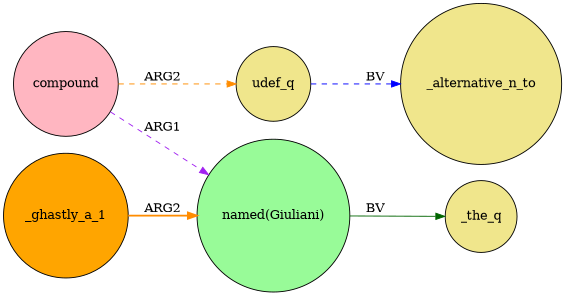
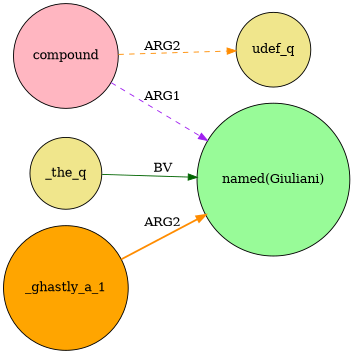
(481, 84) -> none
(393, 216) -> (145, 176)
